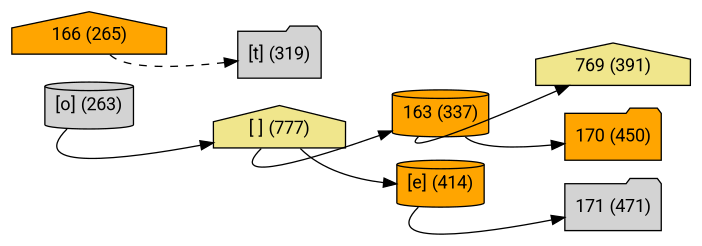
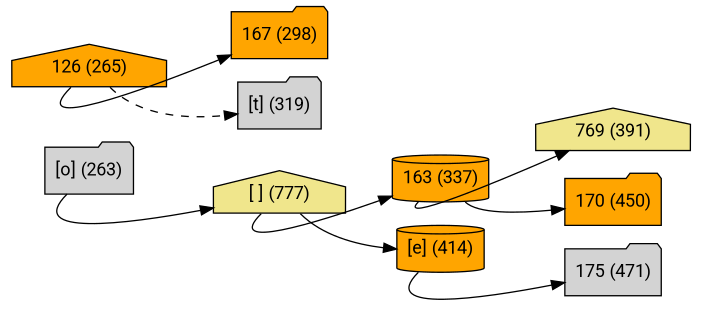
(89, 35) -> (89, 68)
none -> (279, 35)
(89, 106) -> (89, 171)
(613, 207) -> (613, 272)
